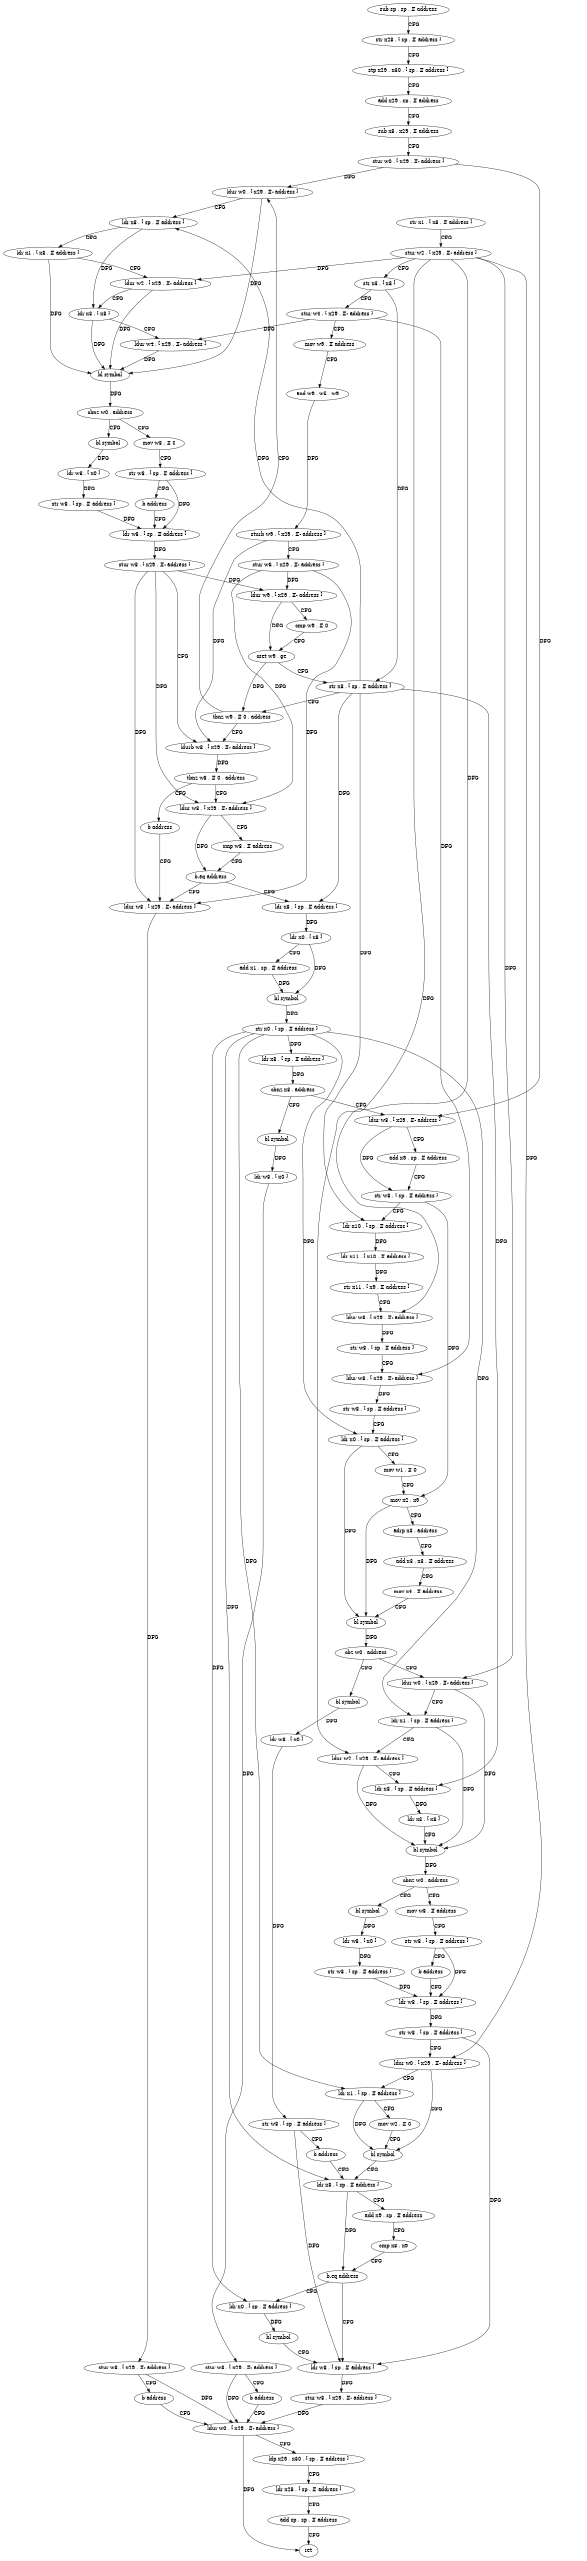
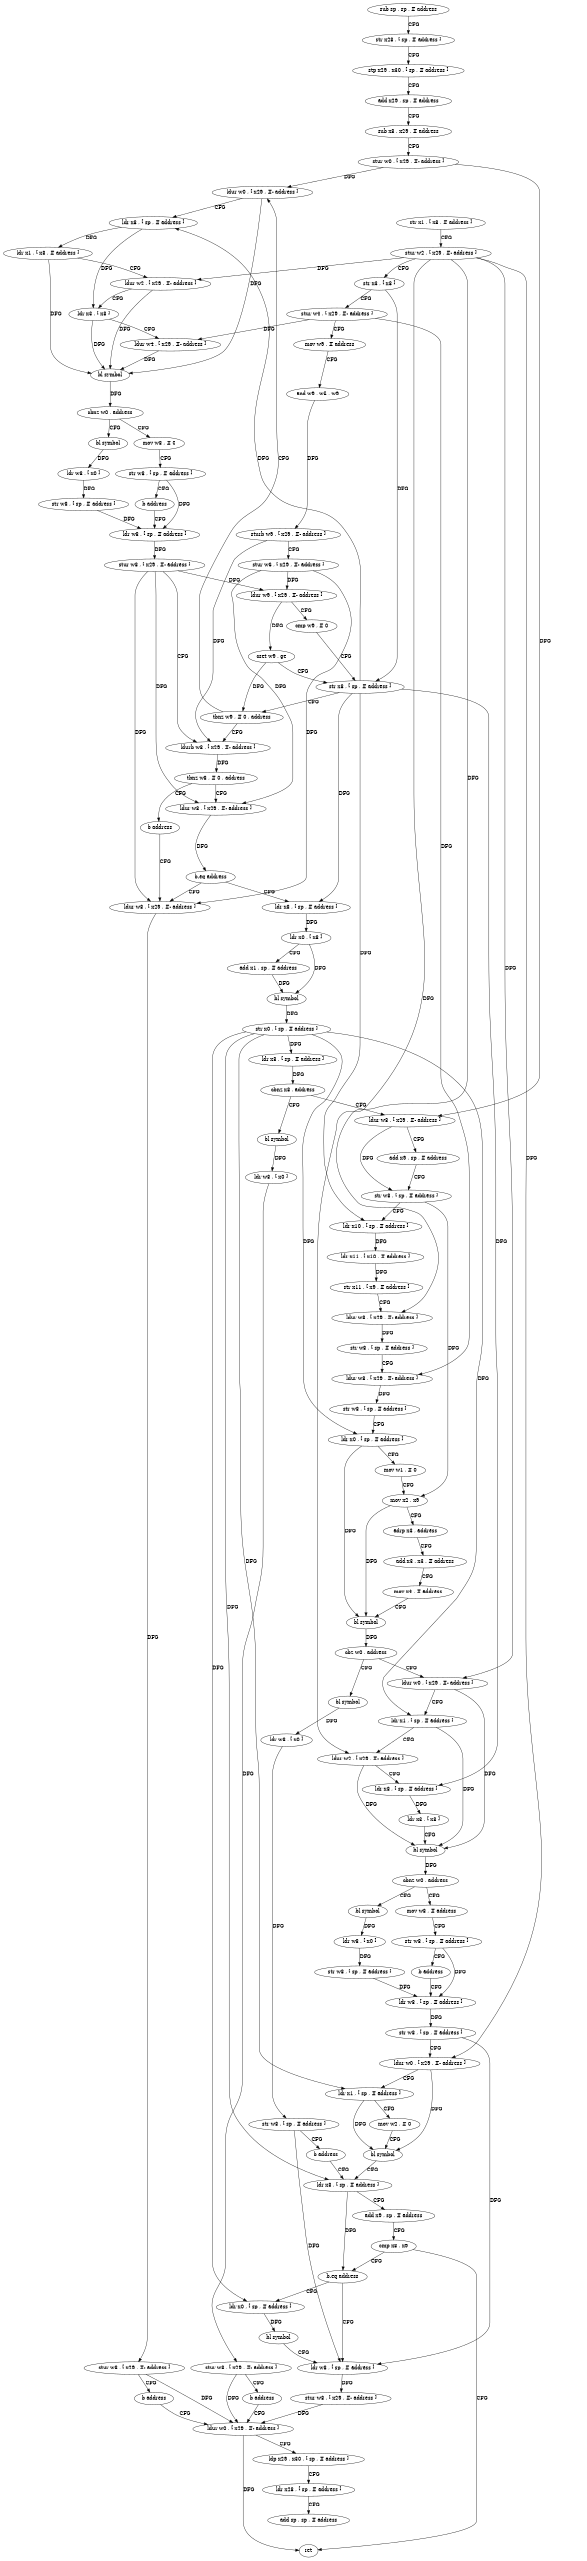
(293, 640) -> (335, 655)
(247, 847) -> none
(309, 2534) -> (477, 2443)
